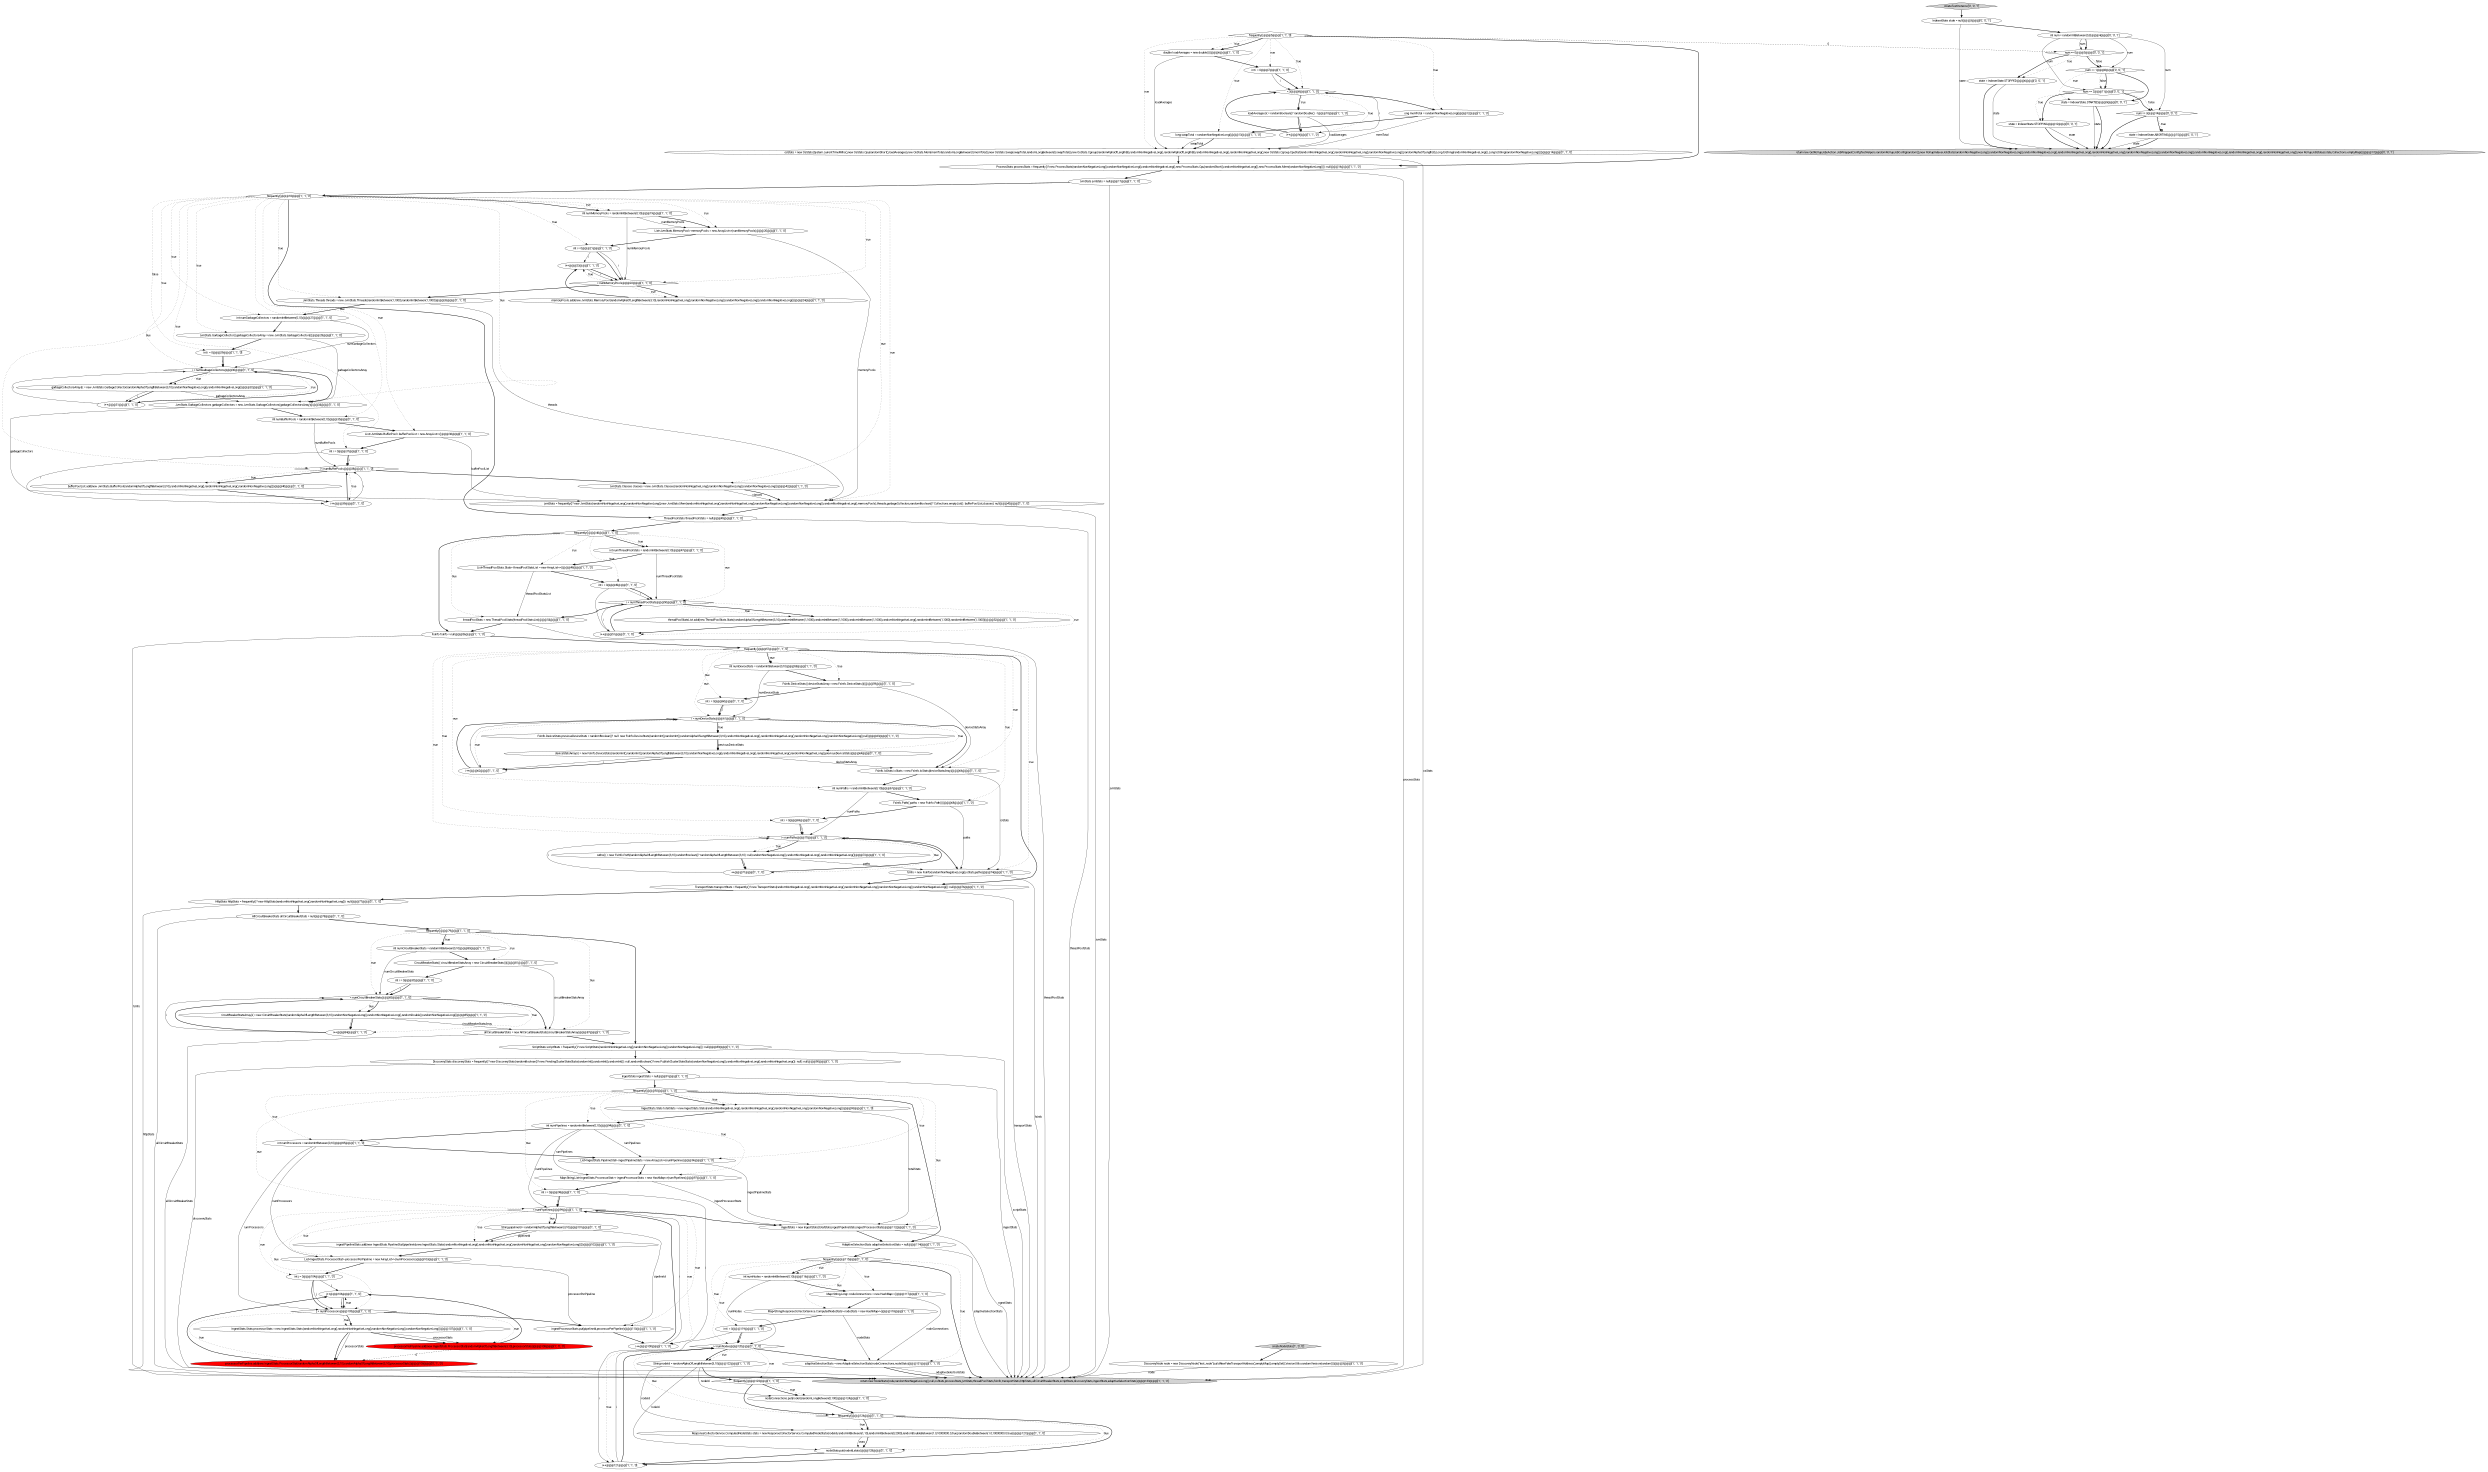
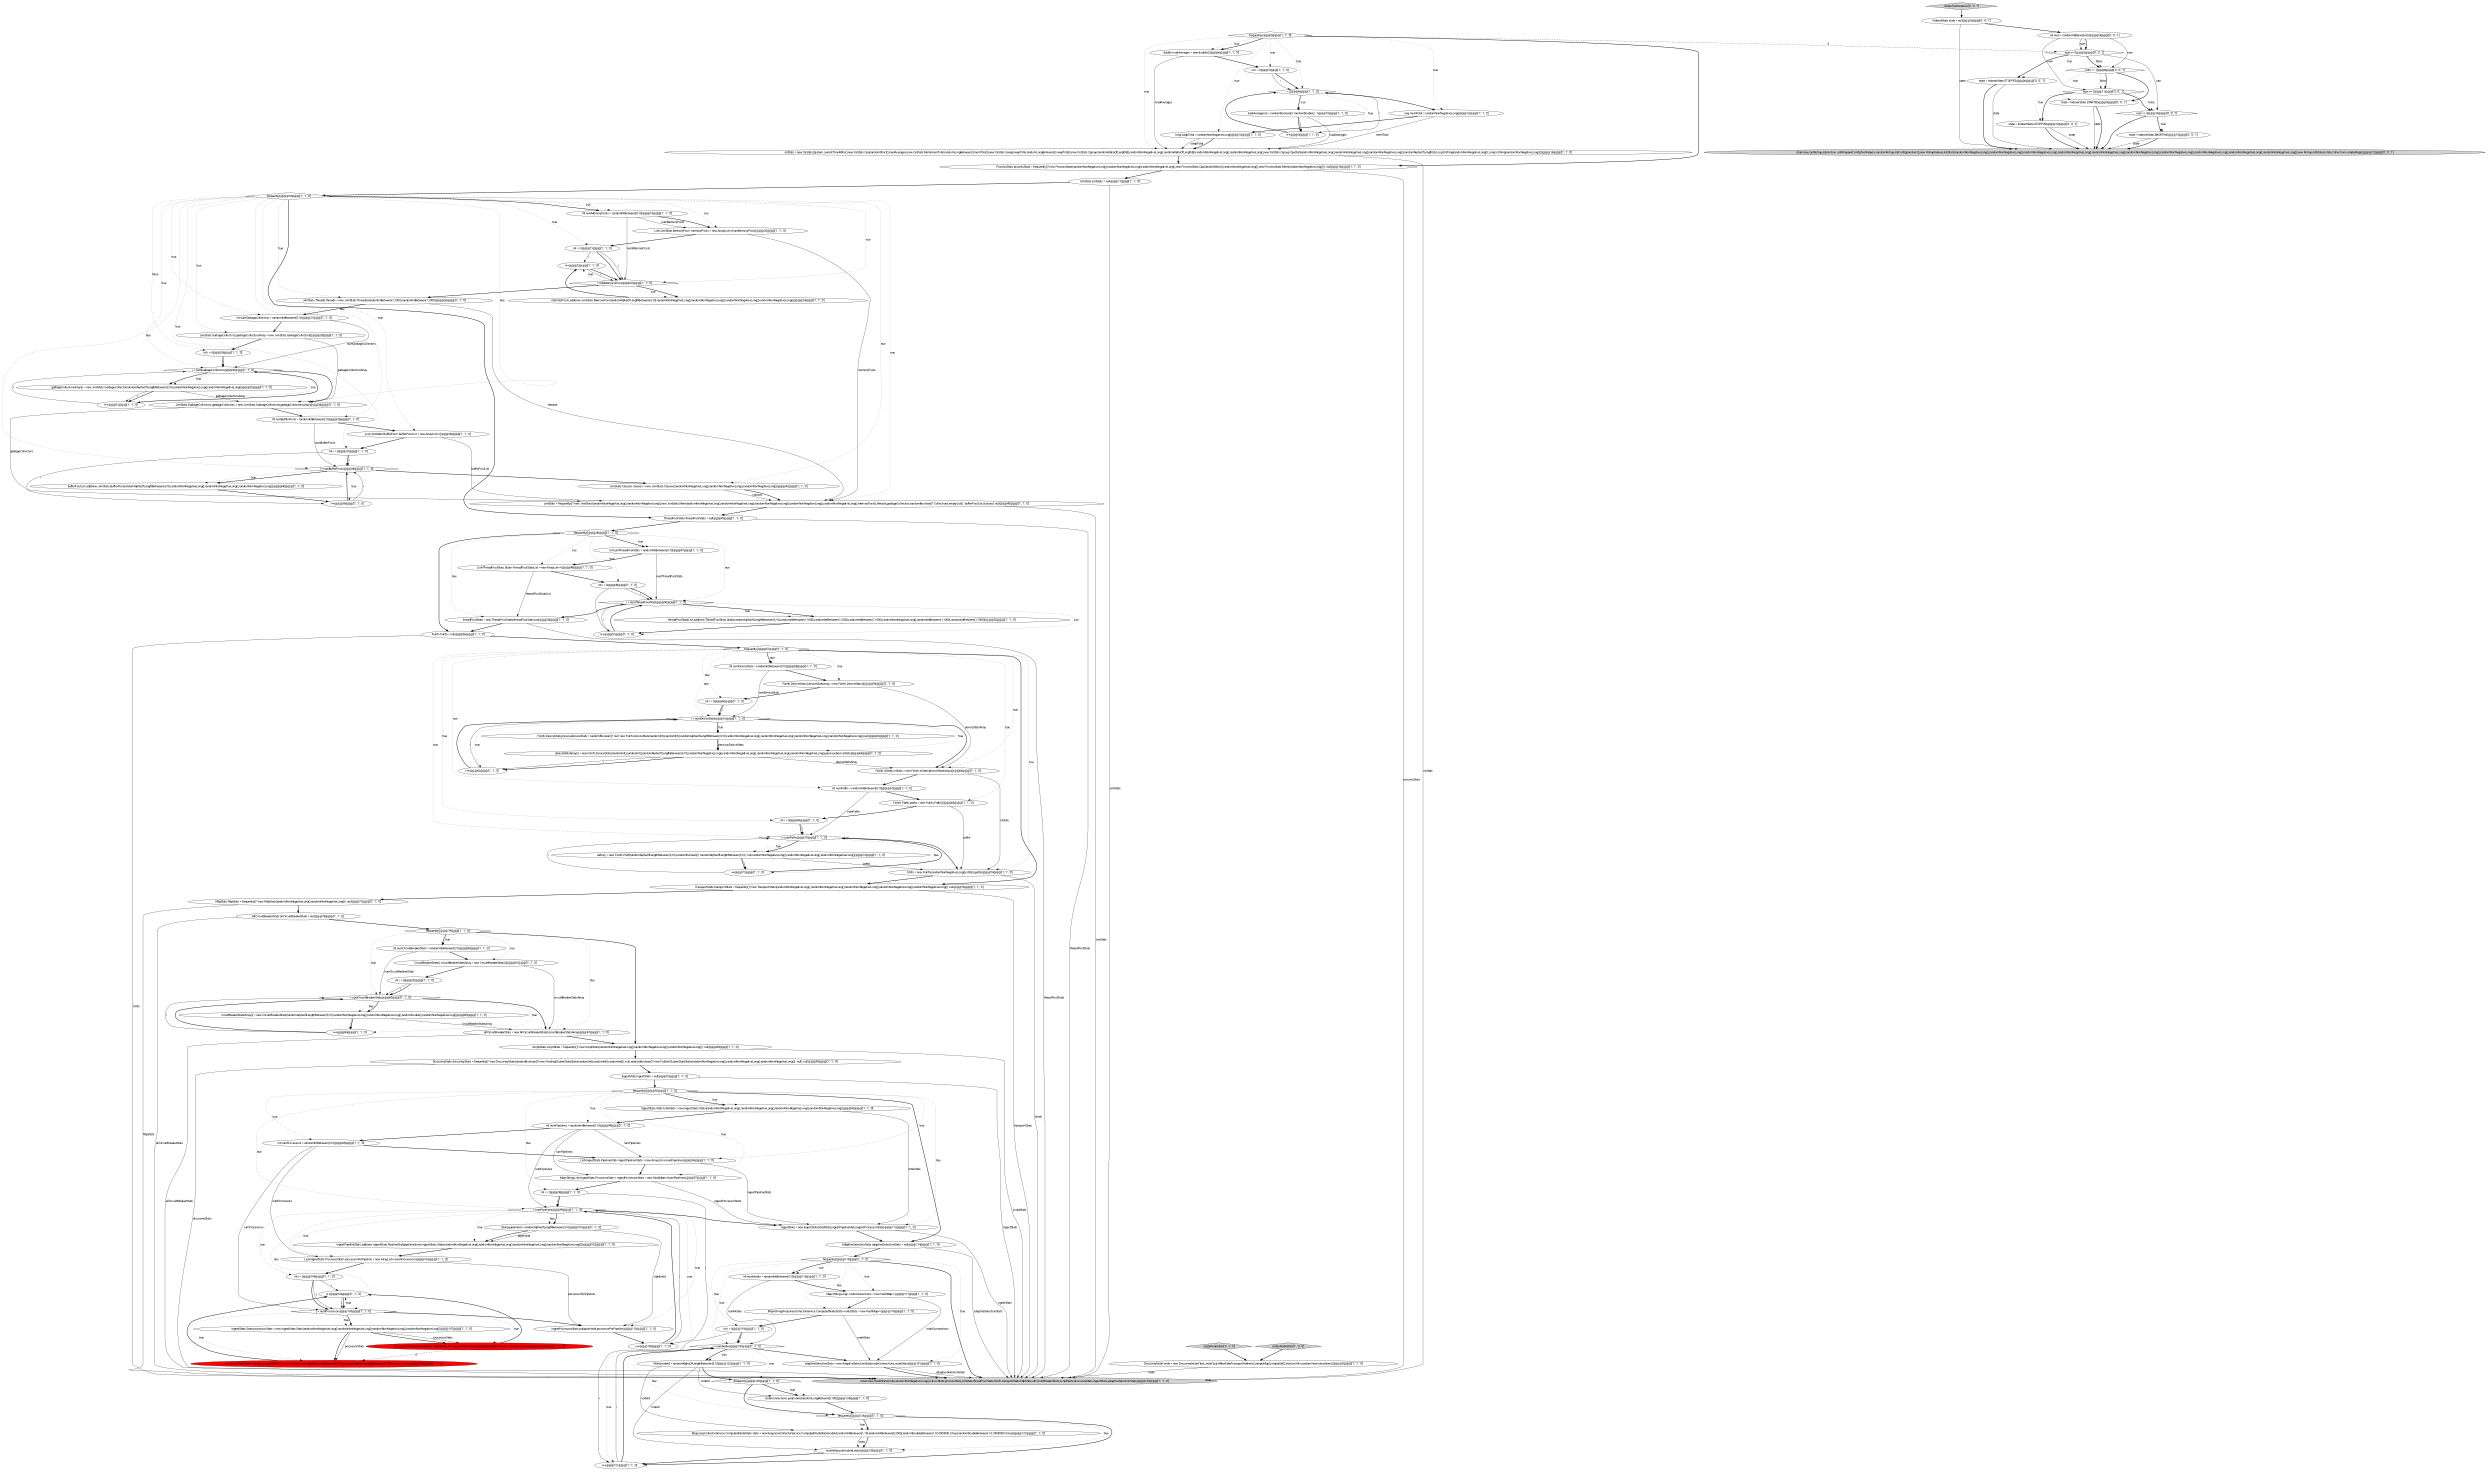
(2165, 58) -> (2146, 66)
none -> (1219, 1346)
